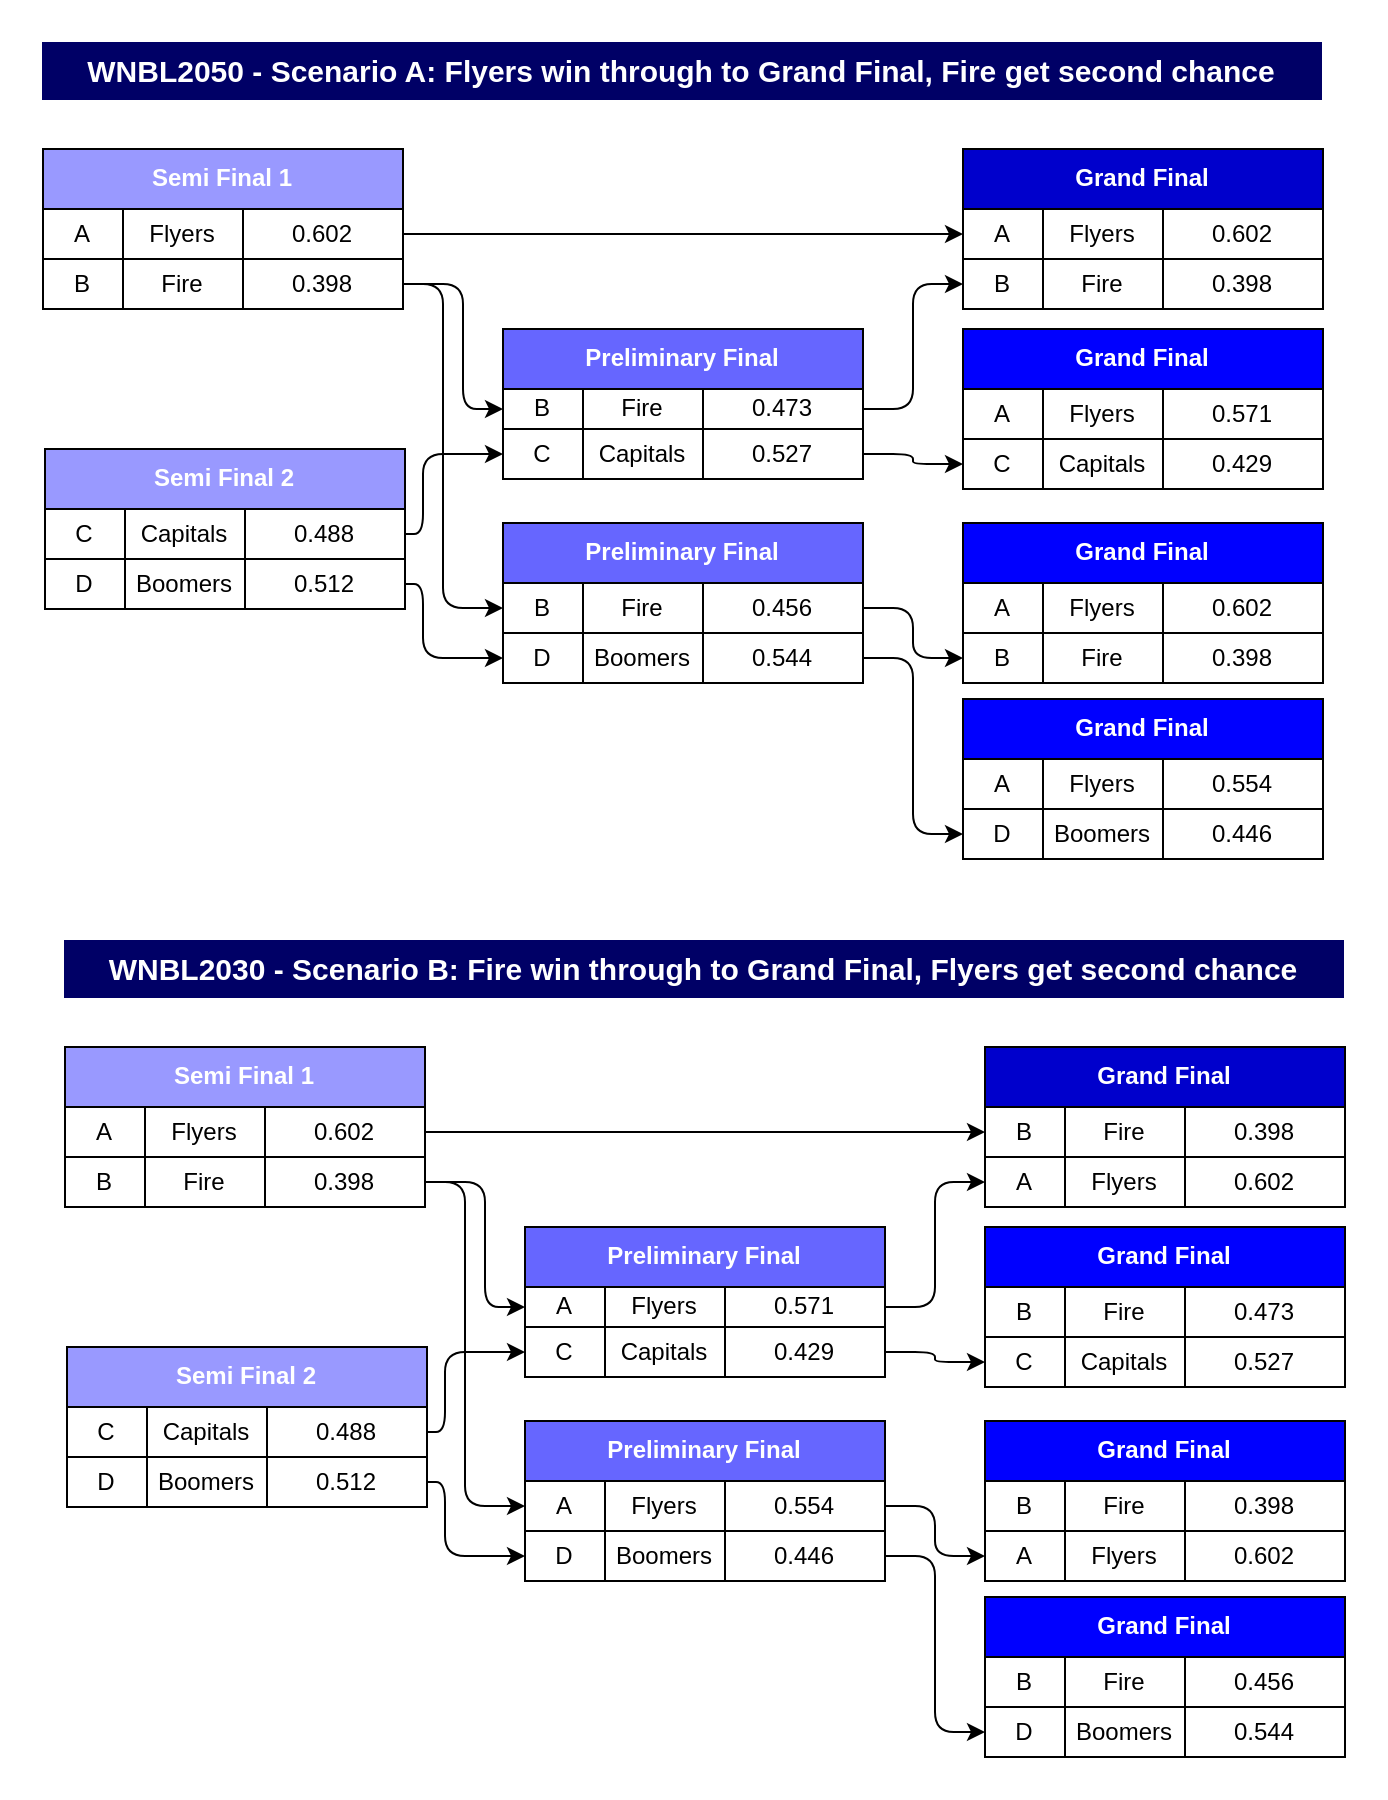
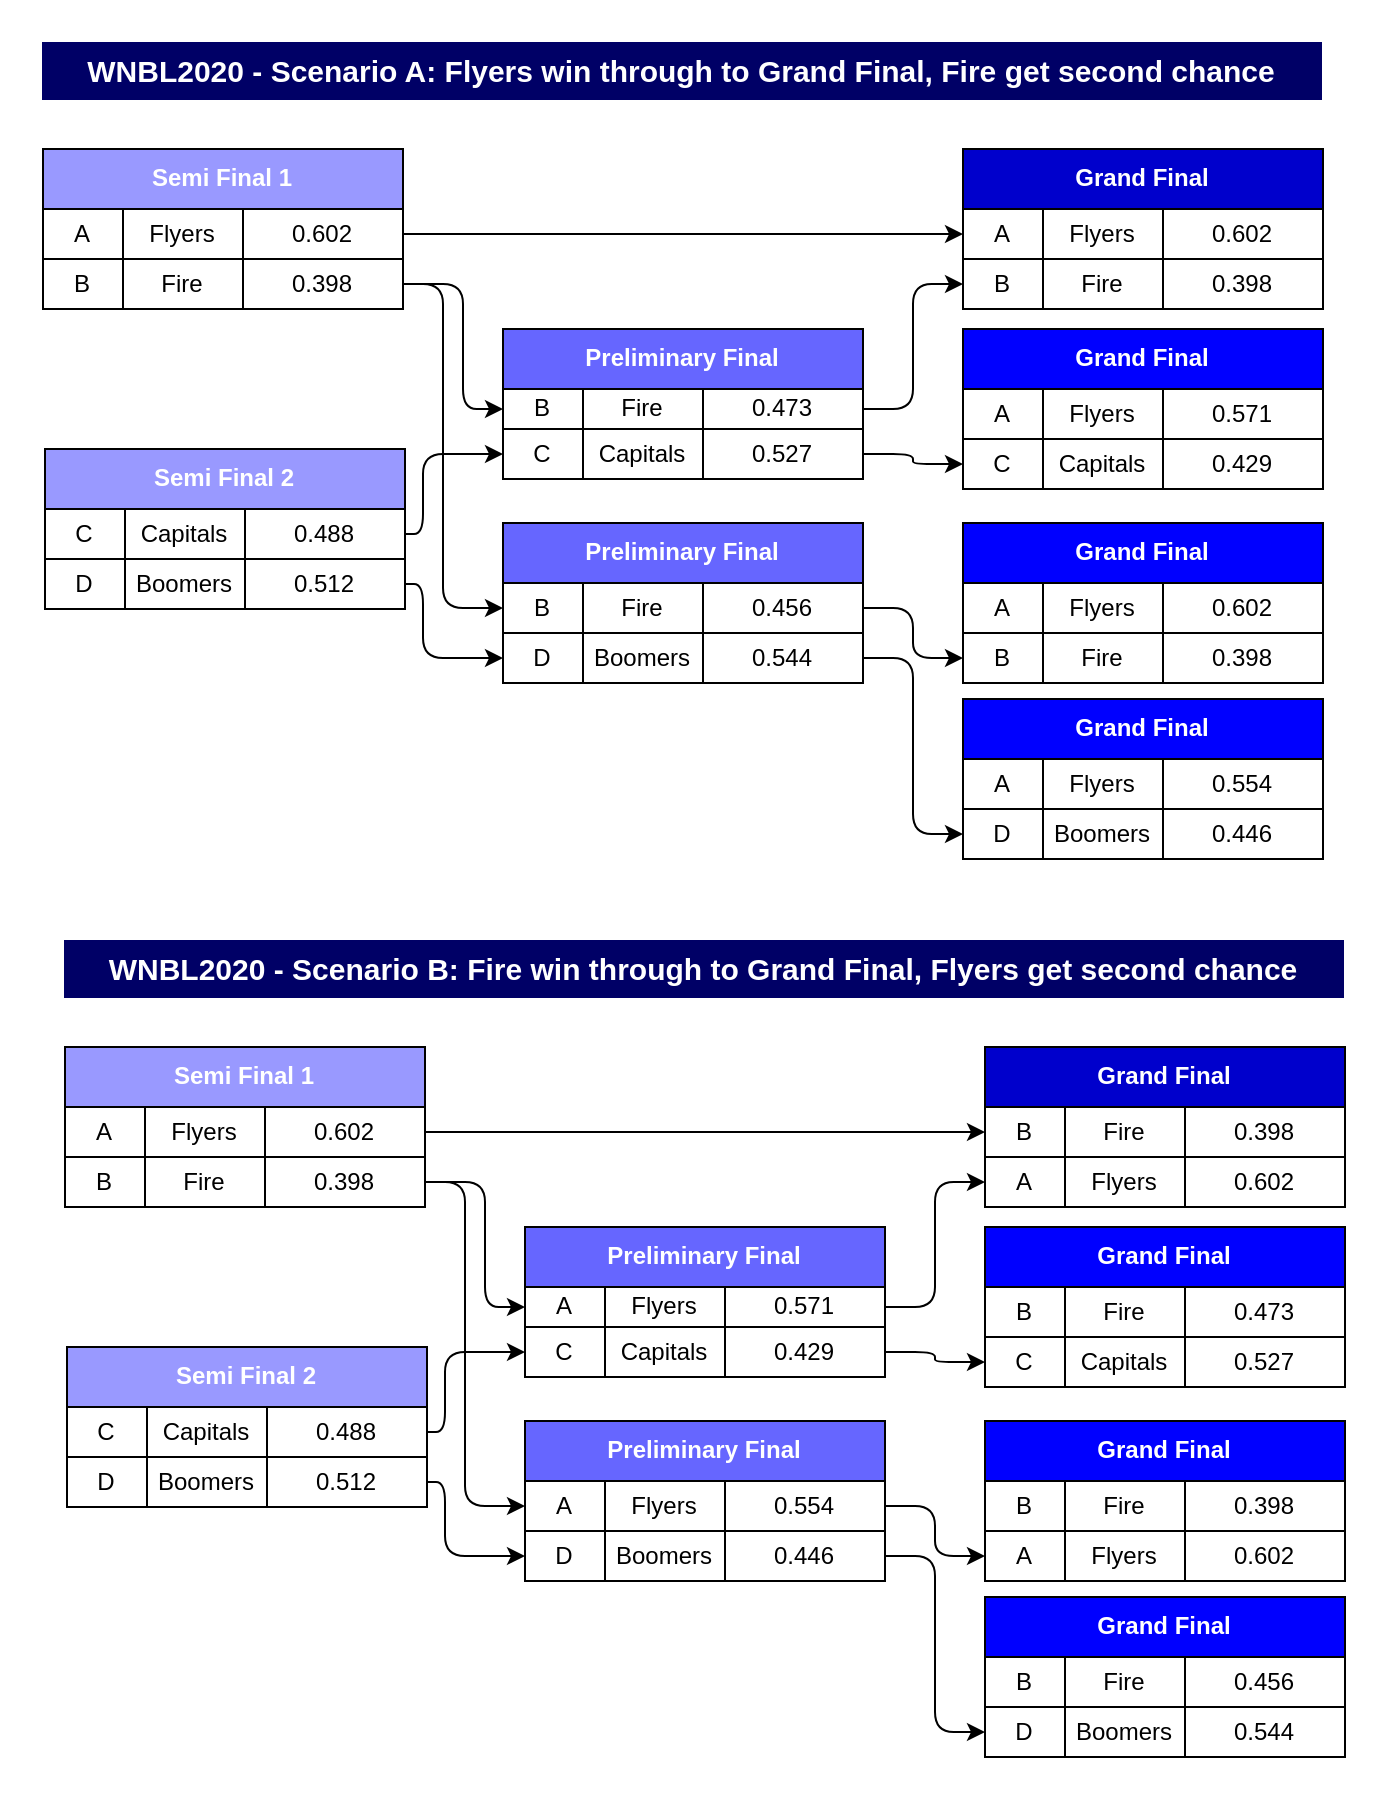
(682, 71) -> (682, 71)
(704, 969) -> (704, 969)
